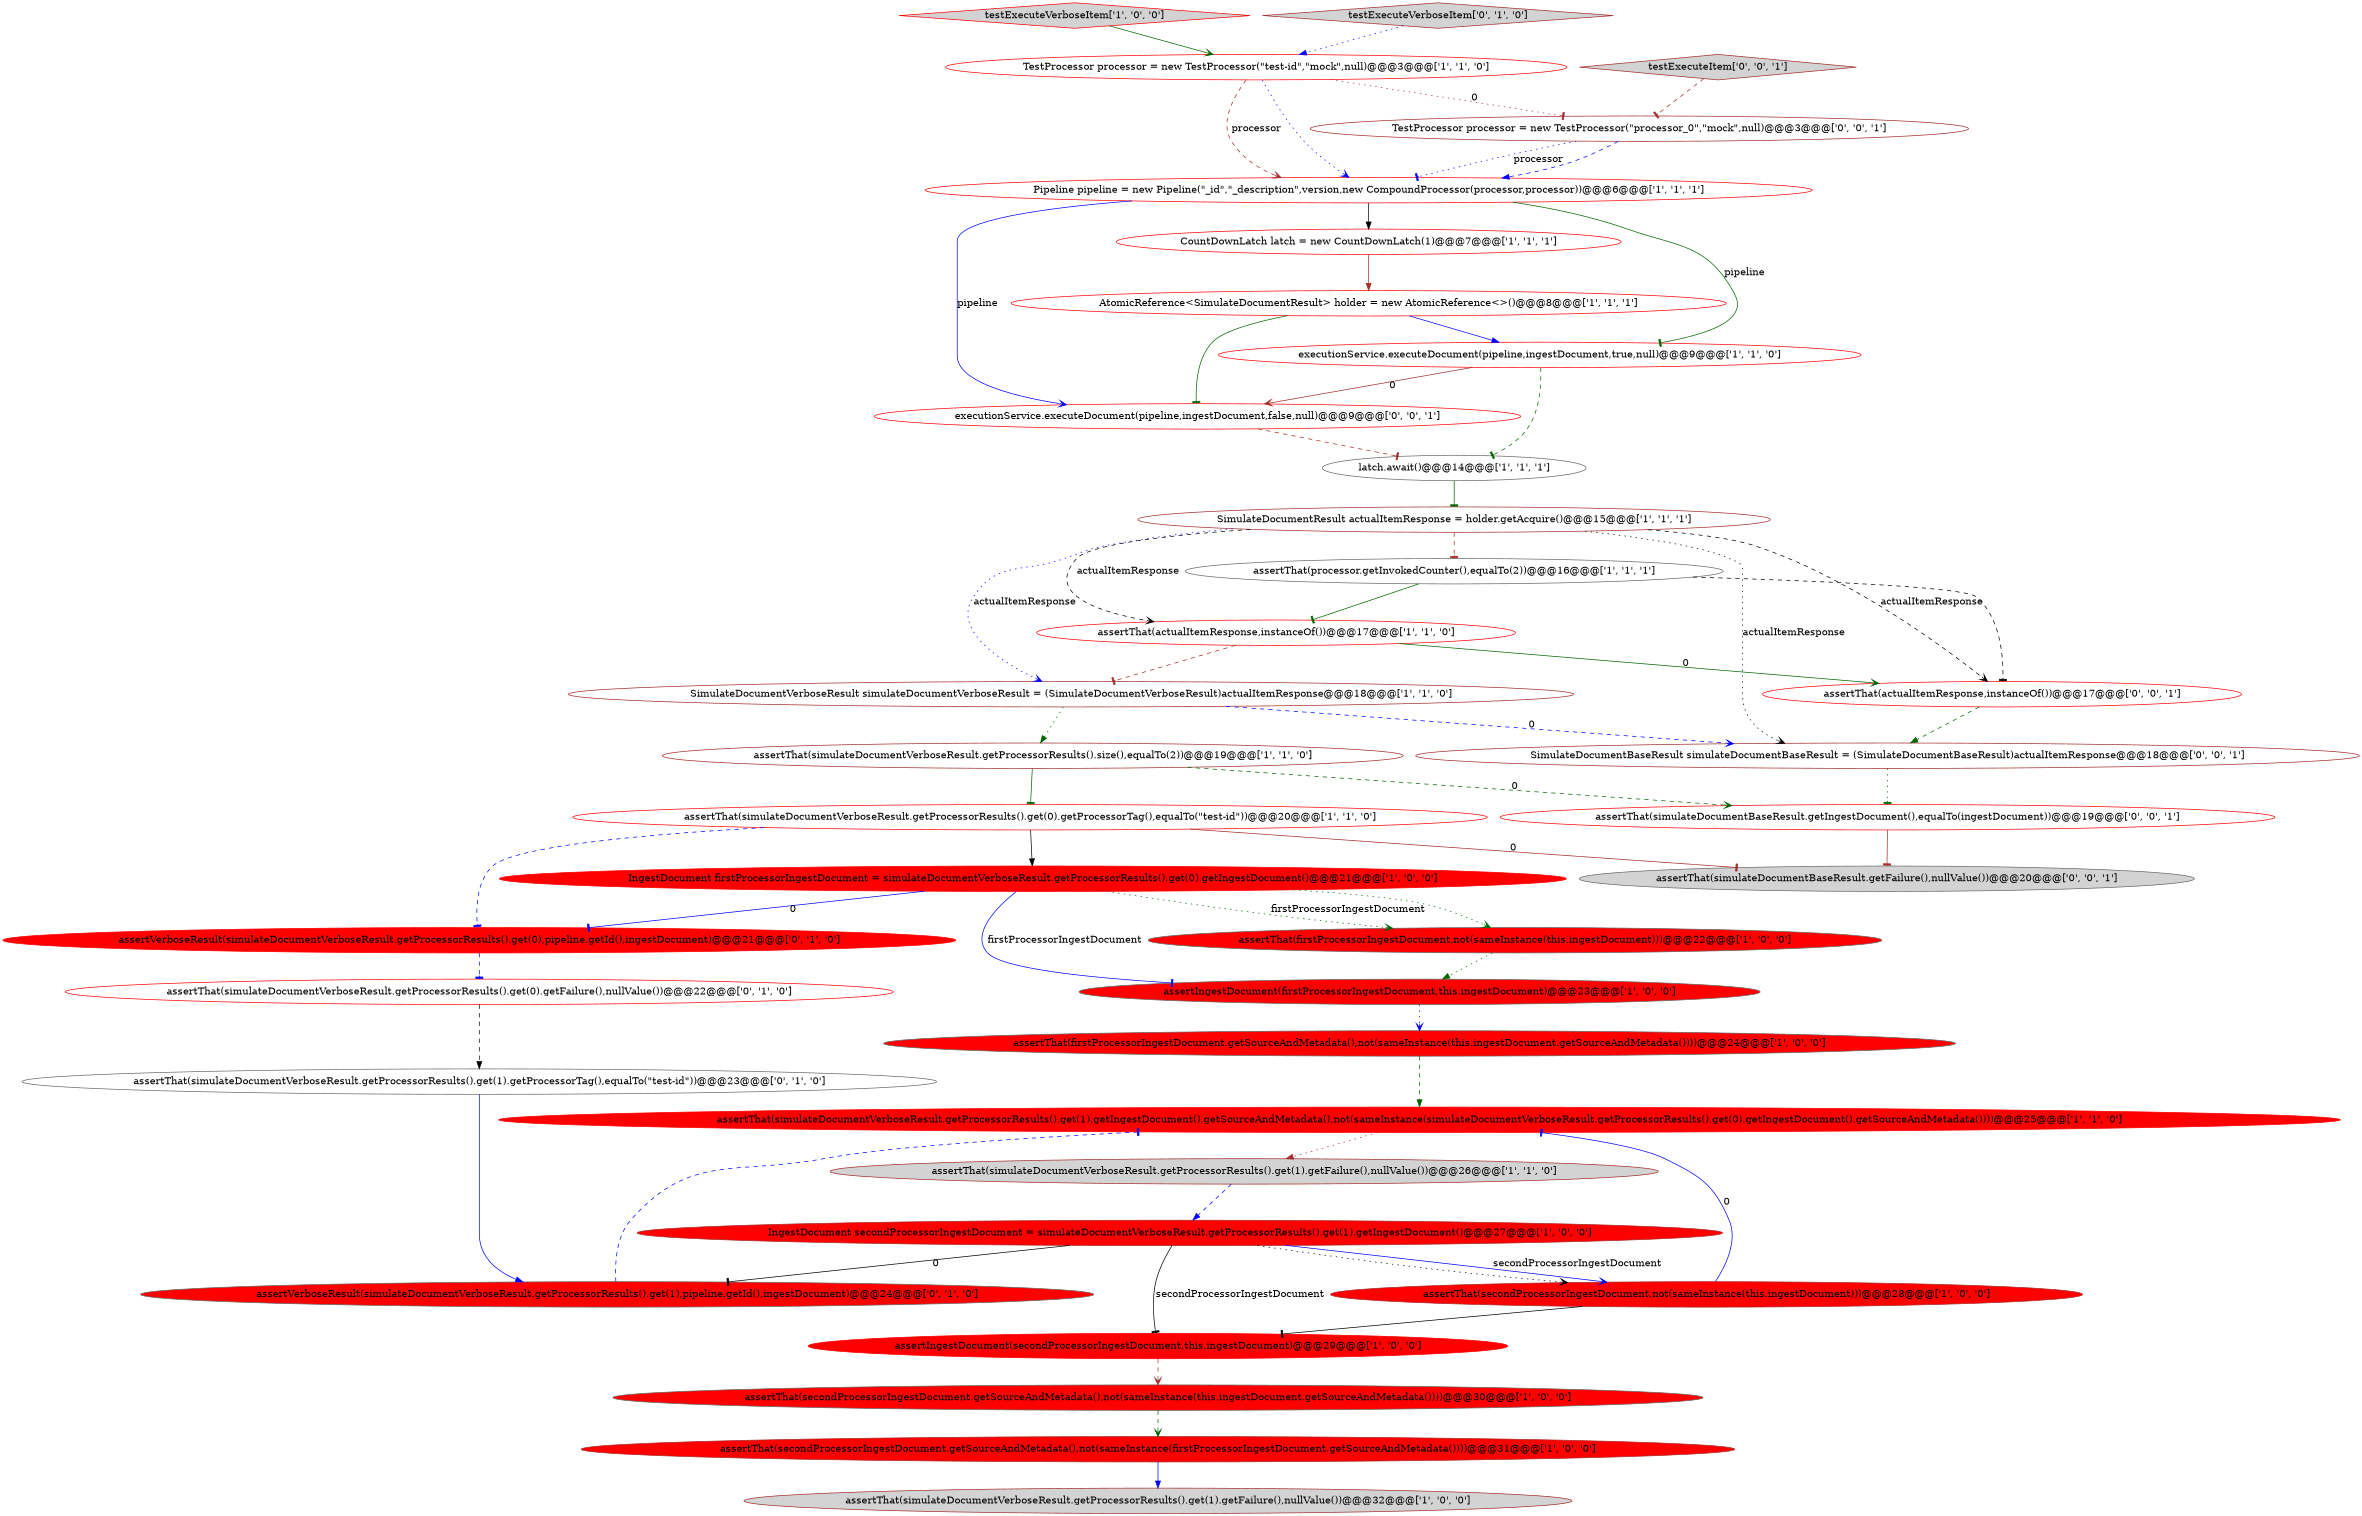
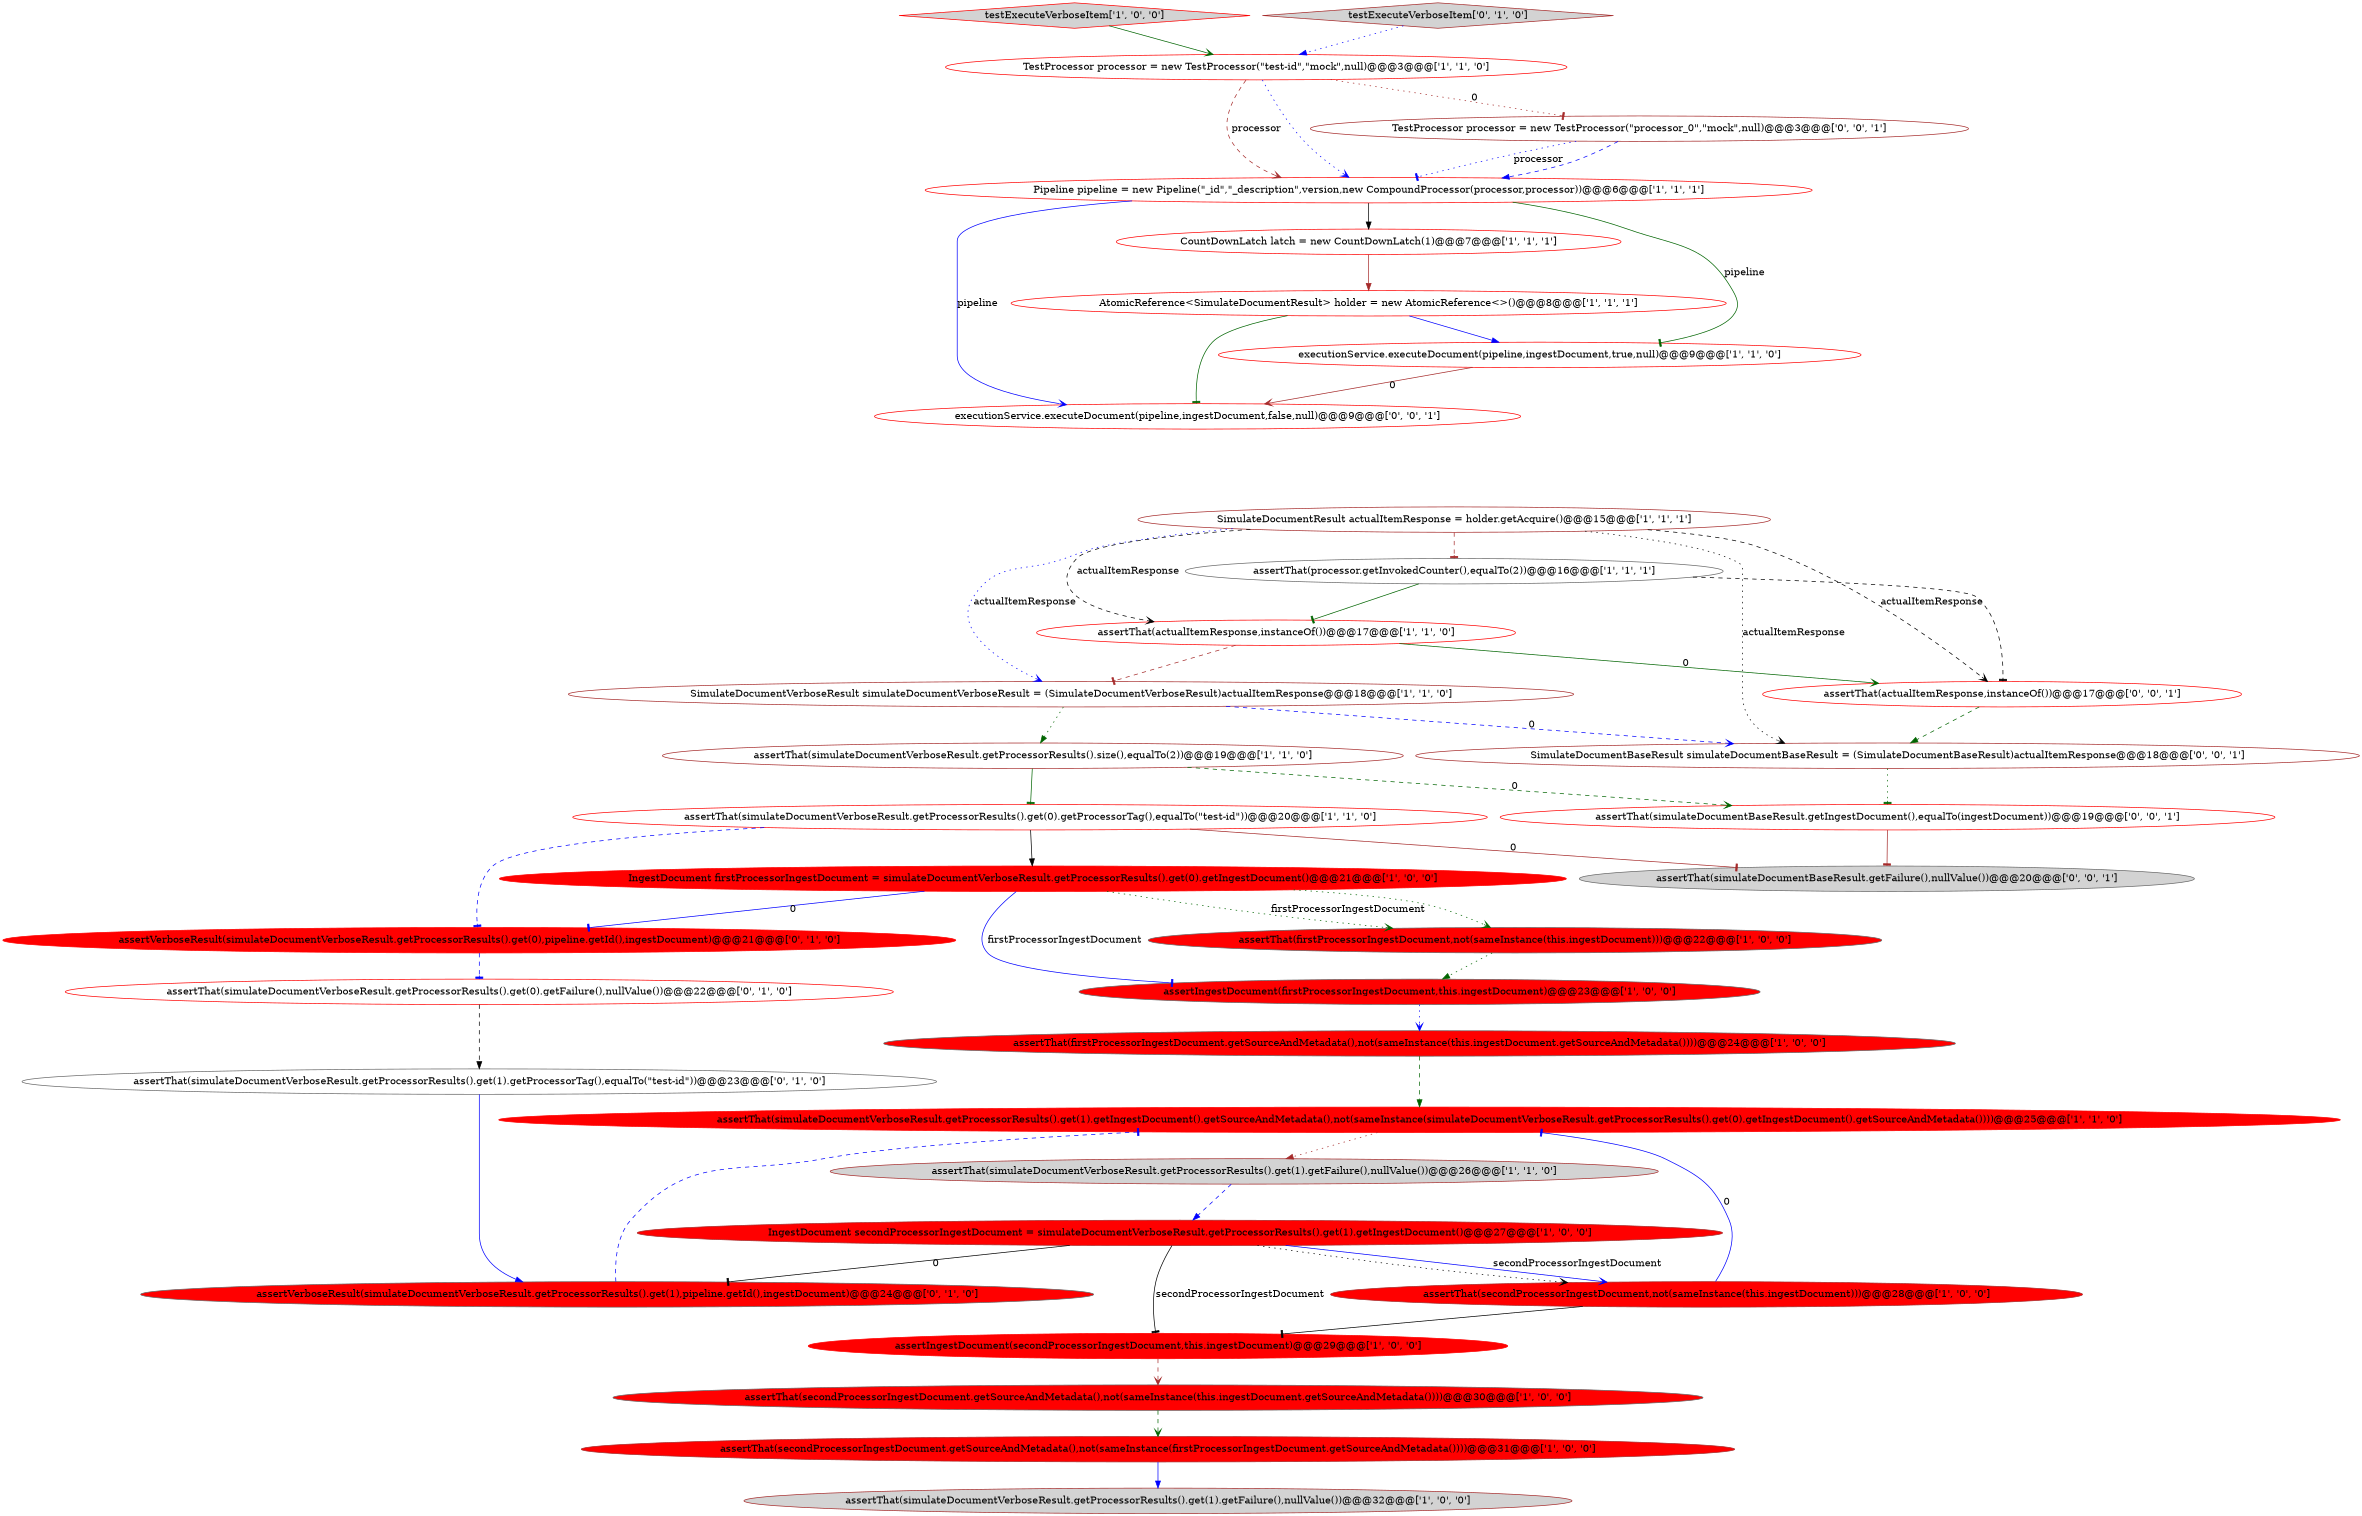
(1718, 67) -> none
(1454, 468) -> none
